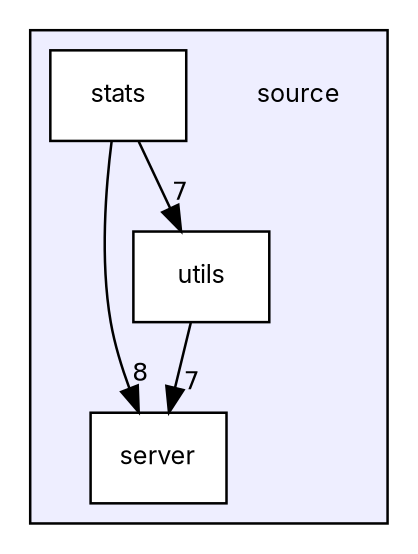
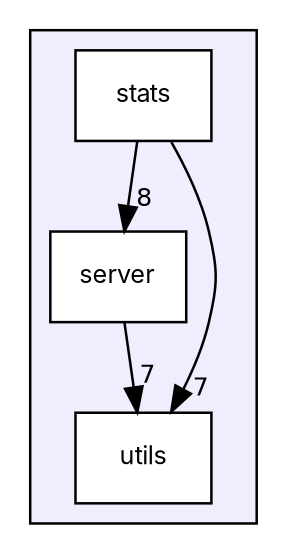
(299, 96) -> none
(183, 355) -> (129, 355)
